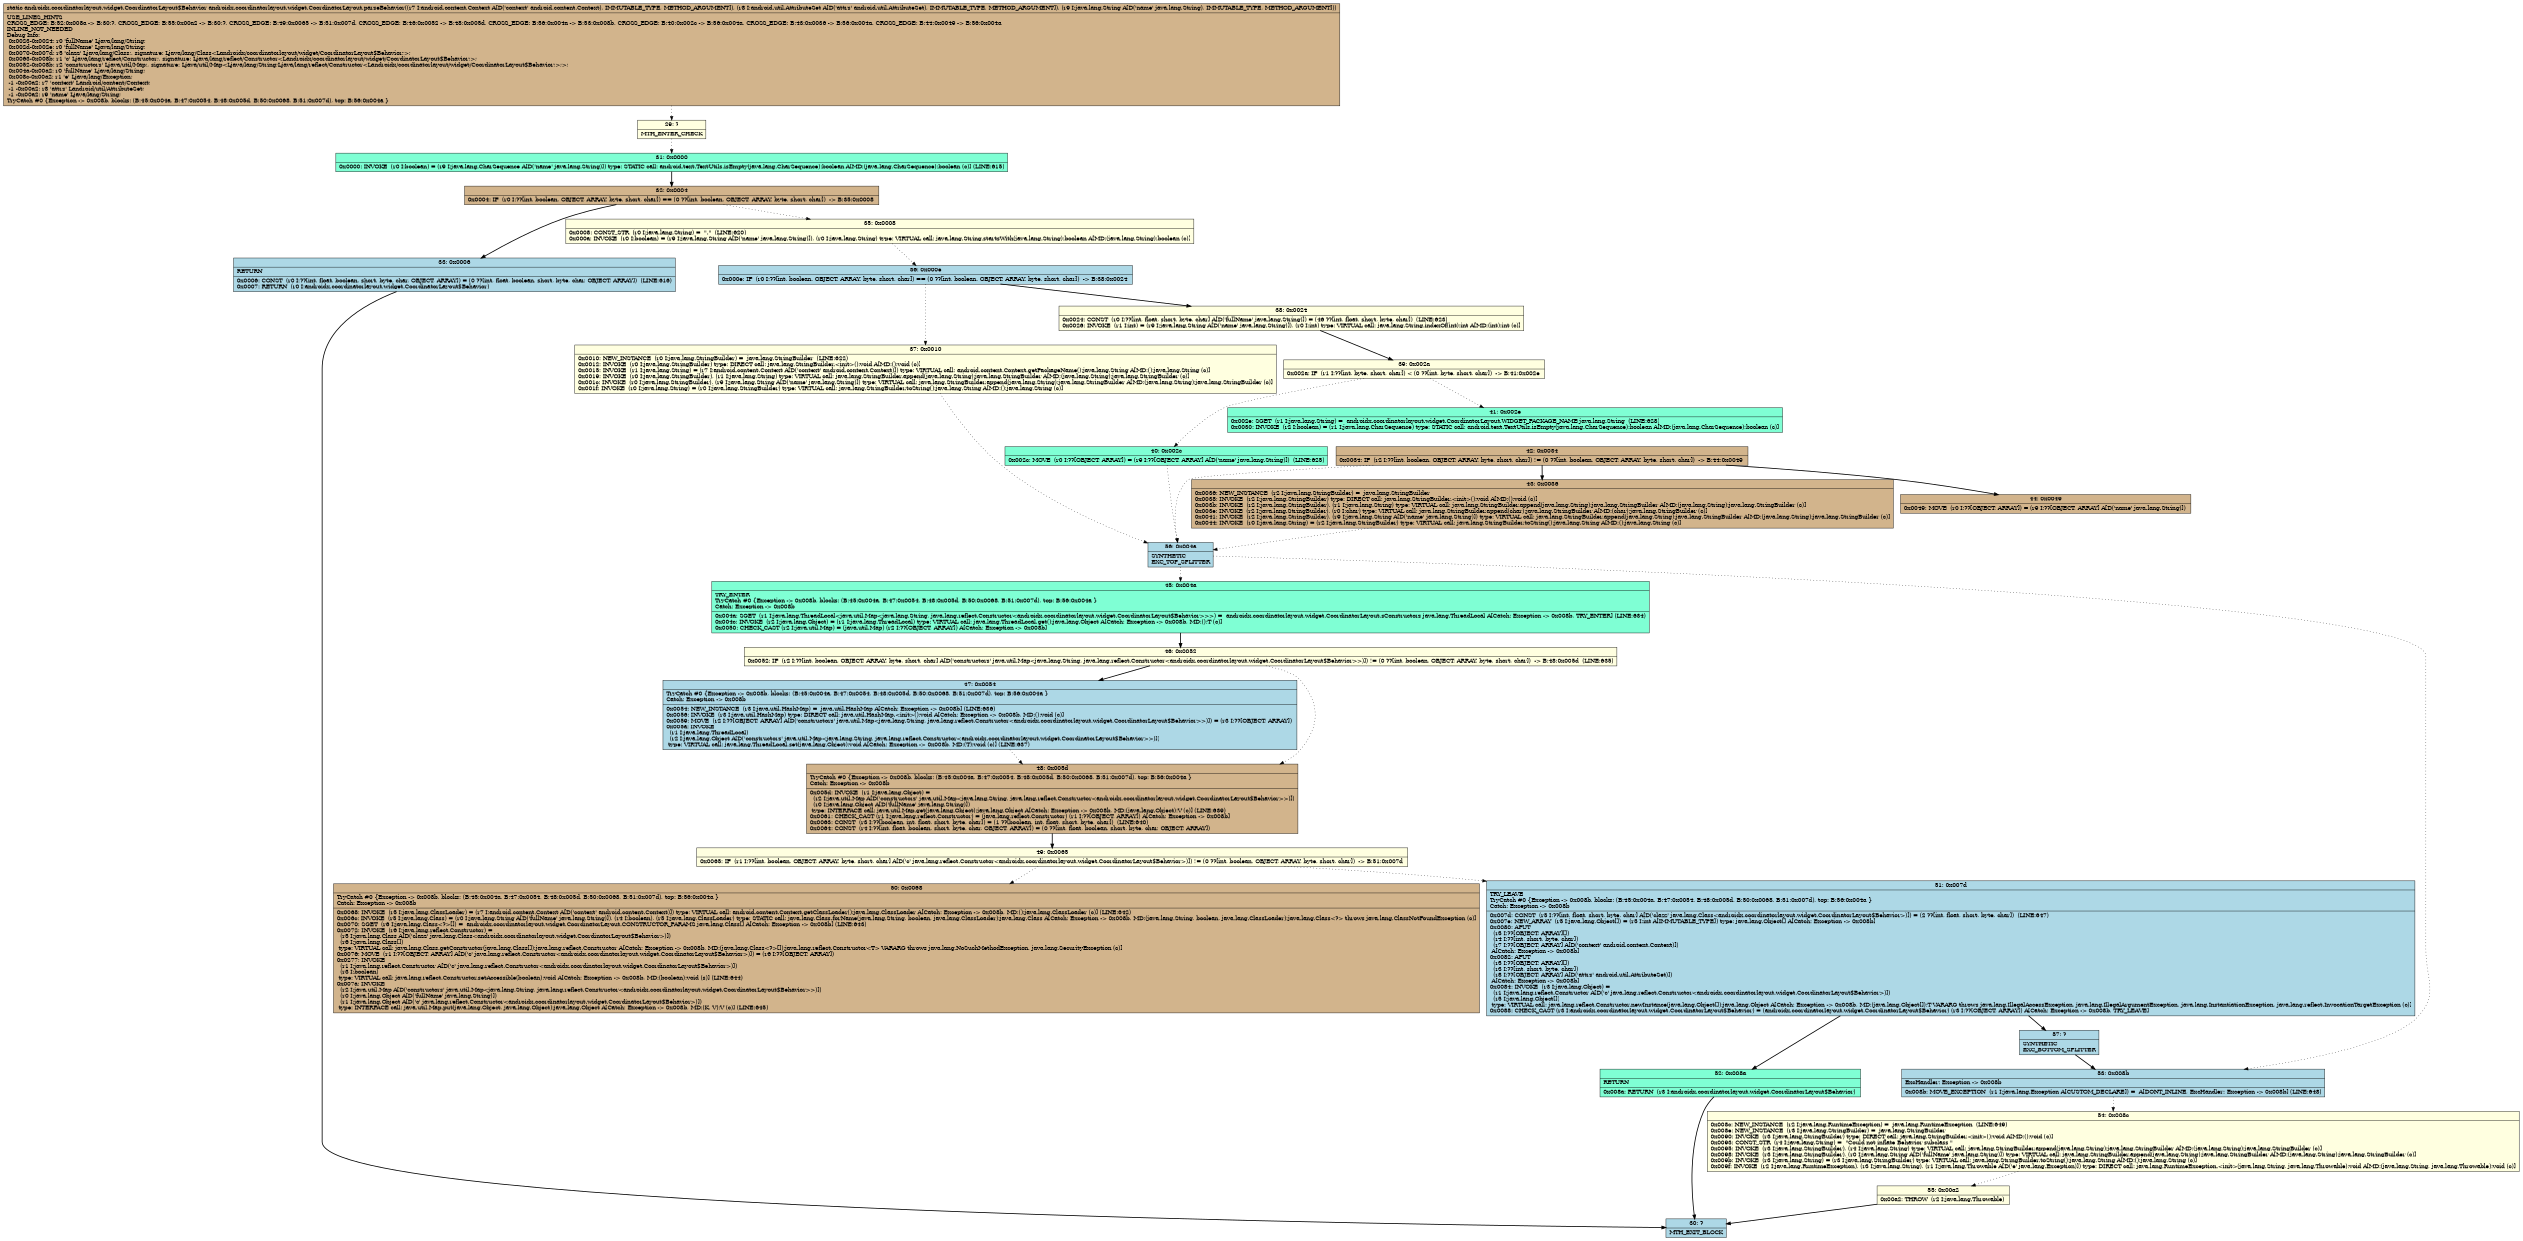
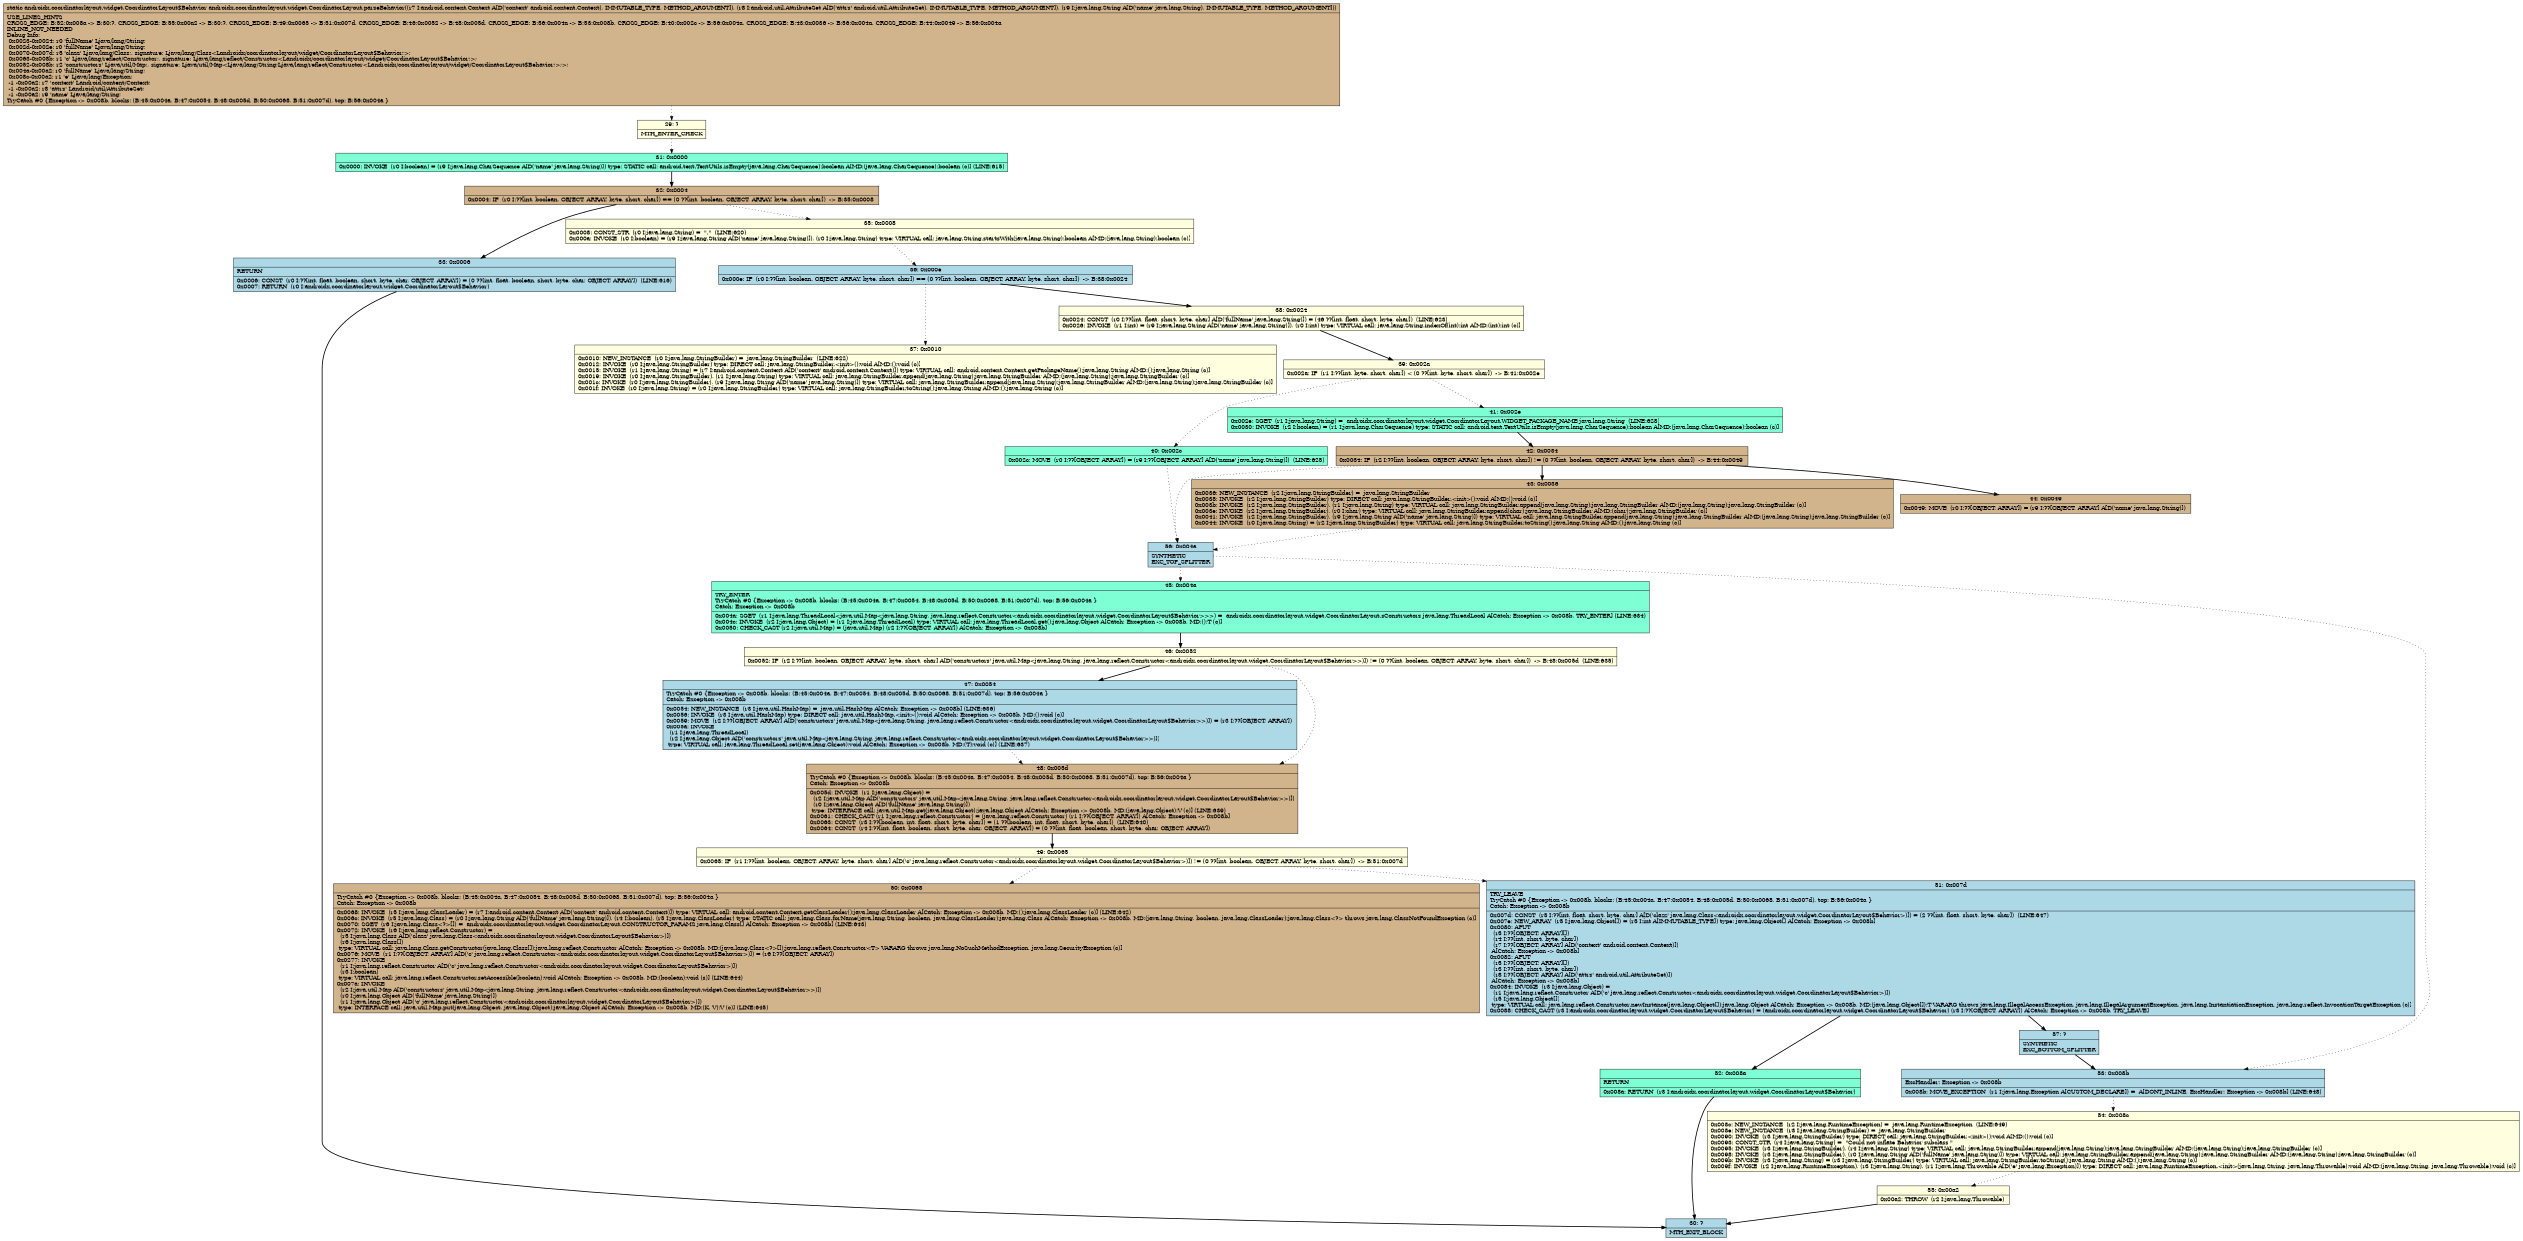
none -> (1524, 438)
(1029, 485) -> none
